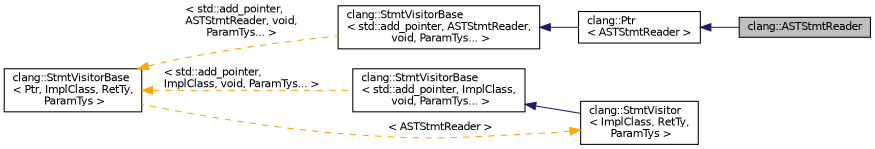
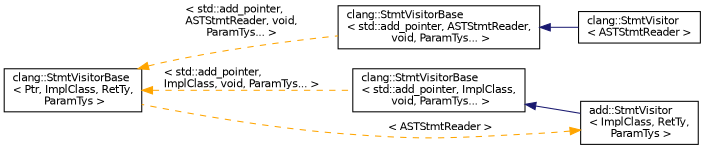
(639, 27) -> (639, 27)
(805, 27) -> none
(639, 123) -> (639, 123)
